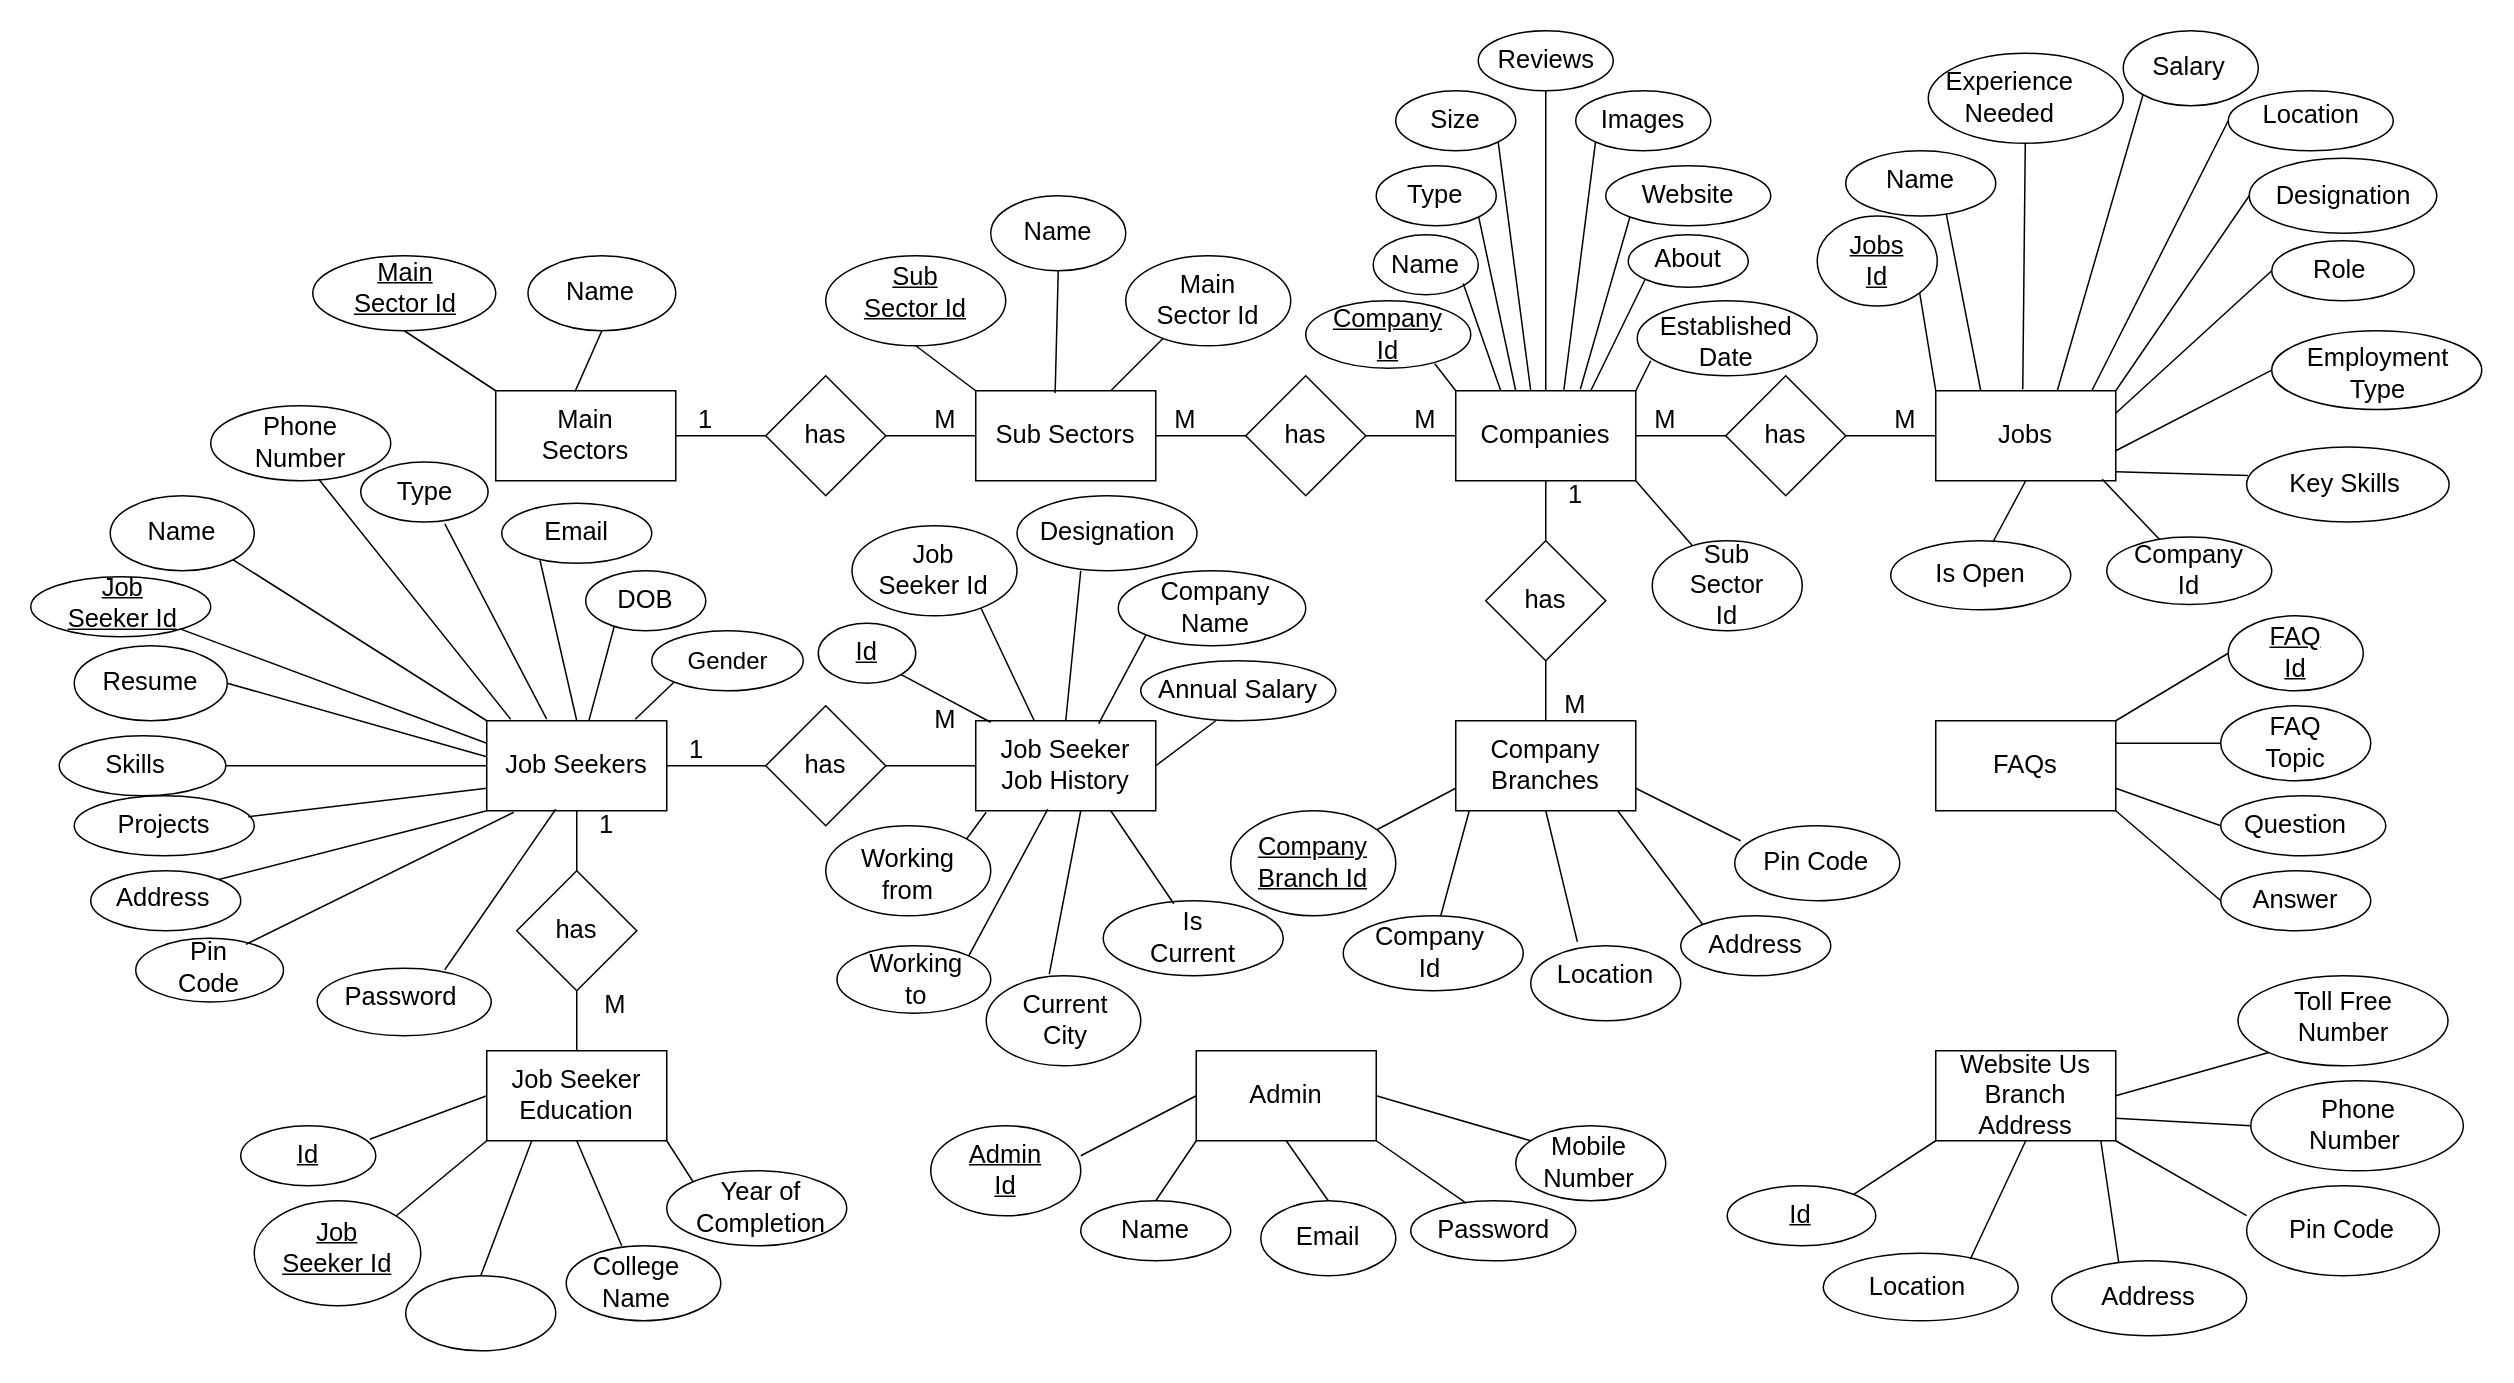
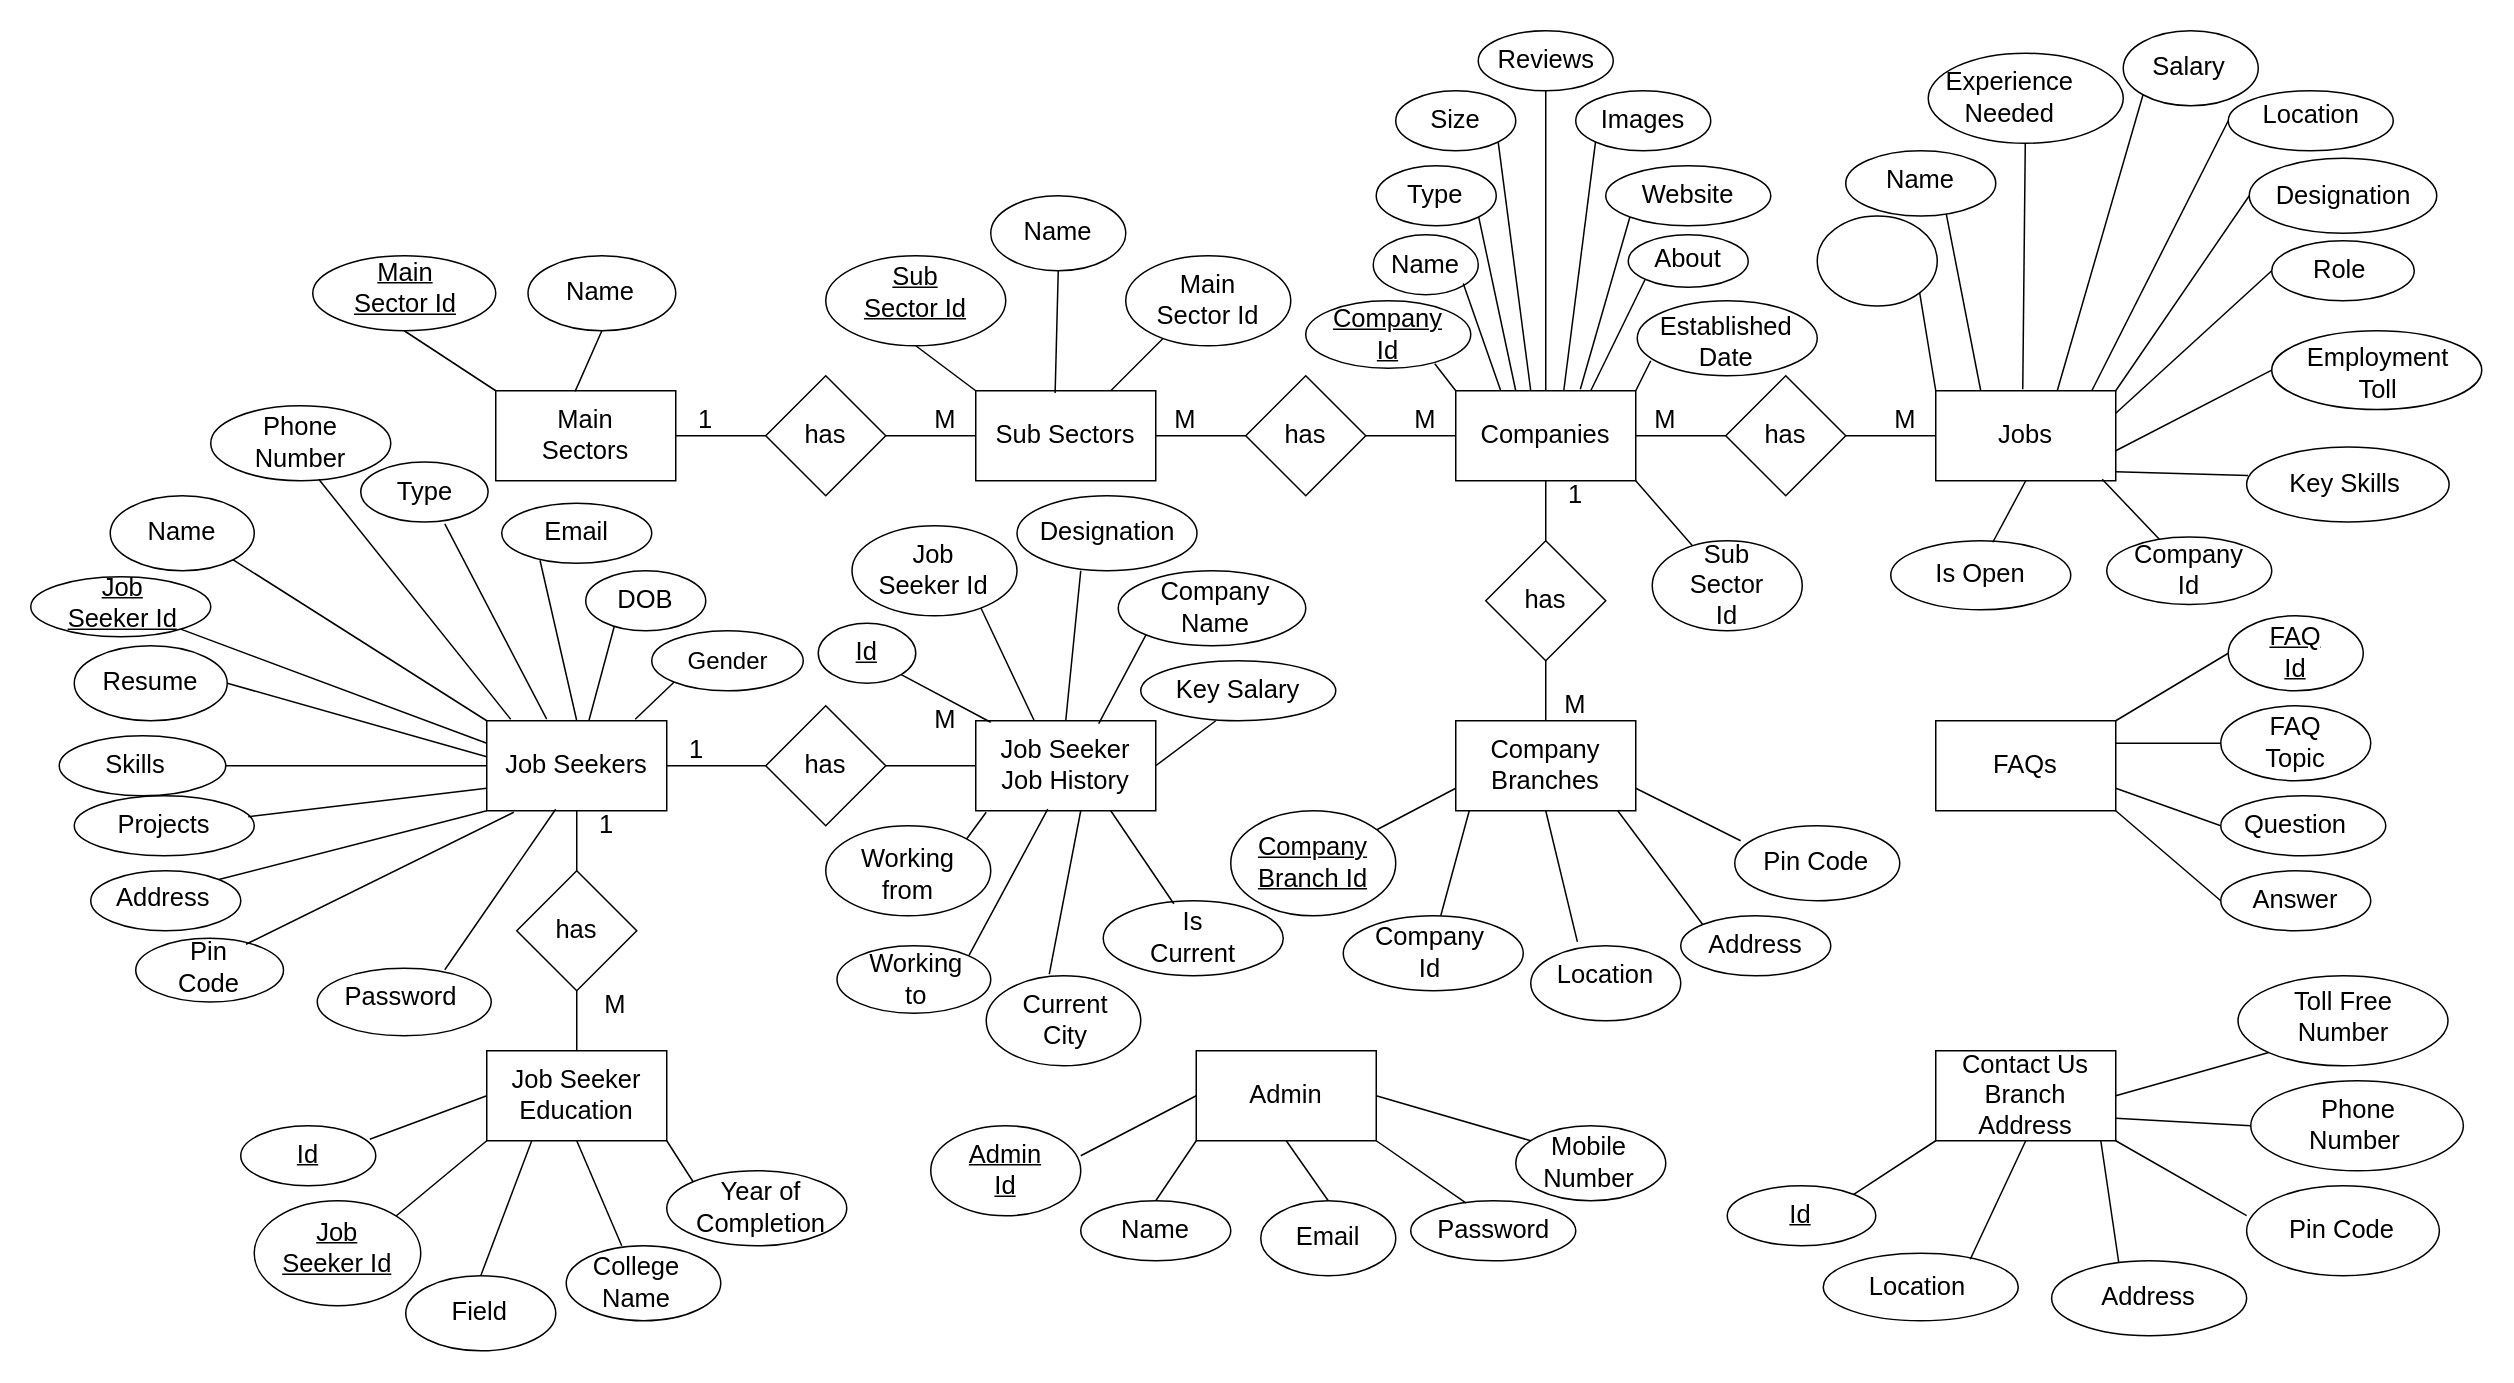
(1877, 261) -> none
(2378, 374) -> (2378, 374)
(1238, 691) -> (1238, 691)
(2026, 1096) -> (2026, 1096)
none -> (481, 1313)
